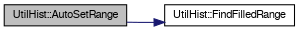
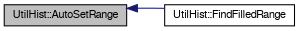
(140, 22) -> (151, 8)
